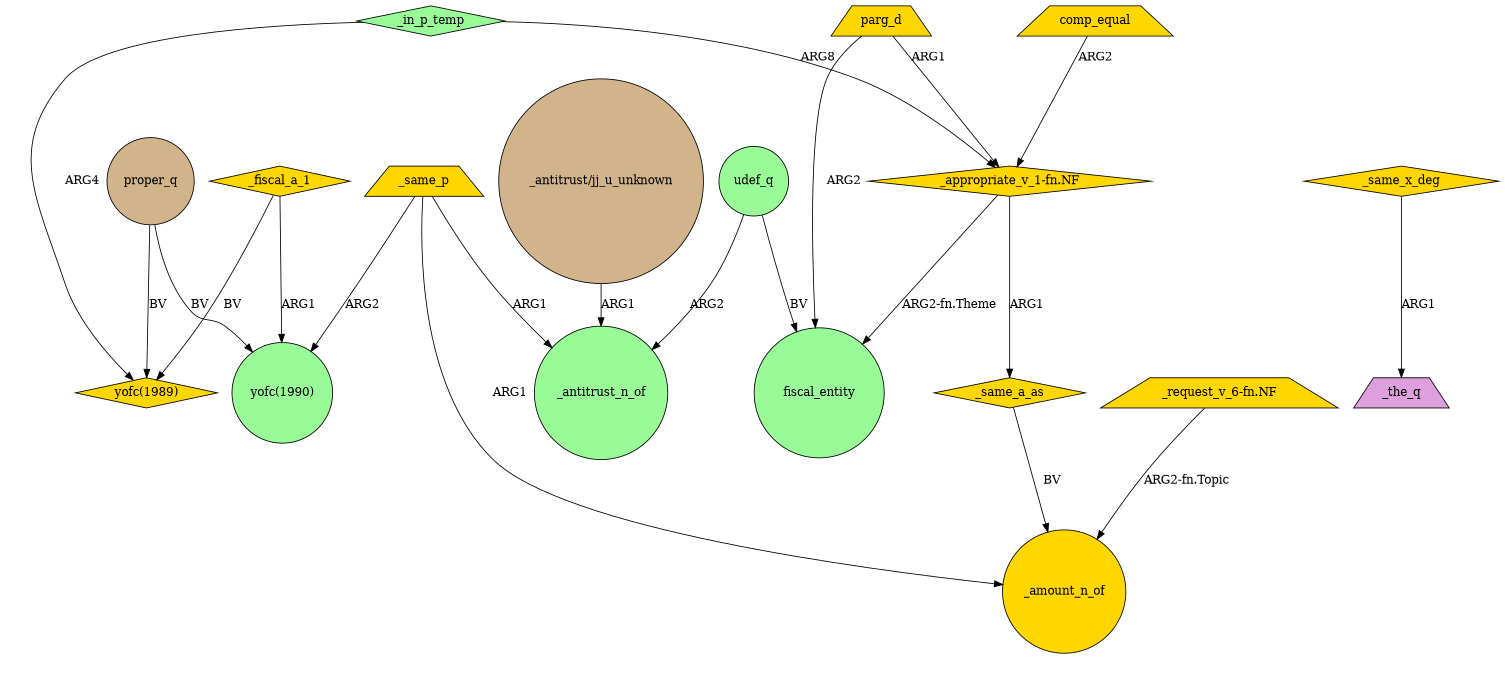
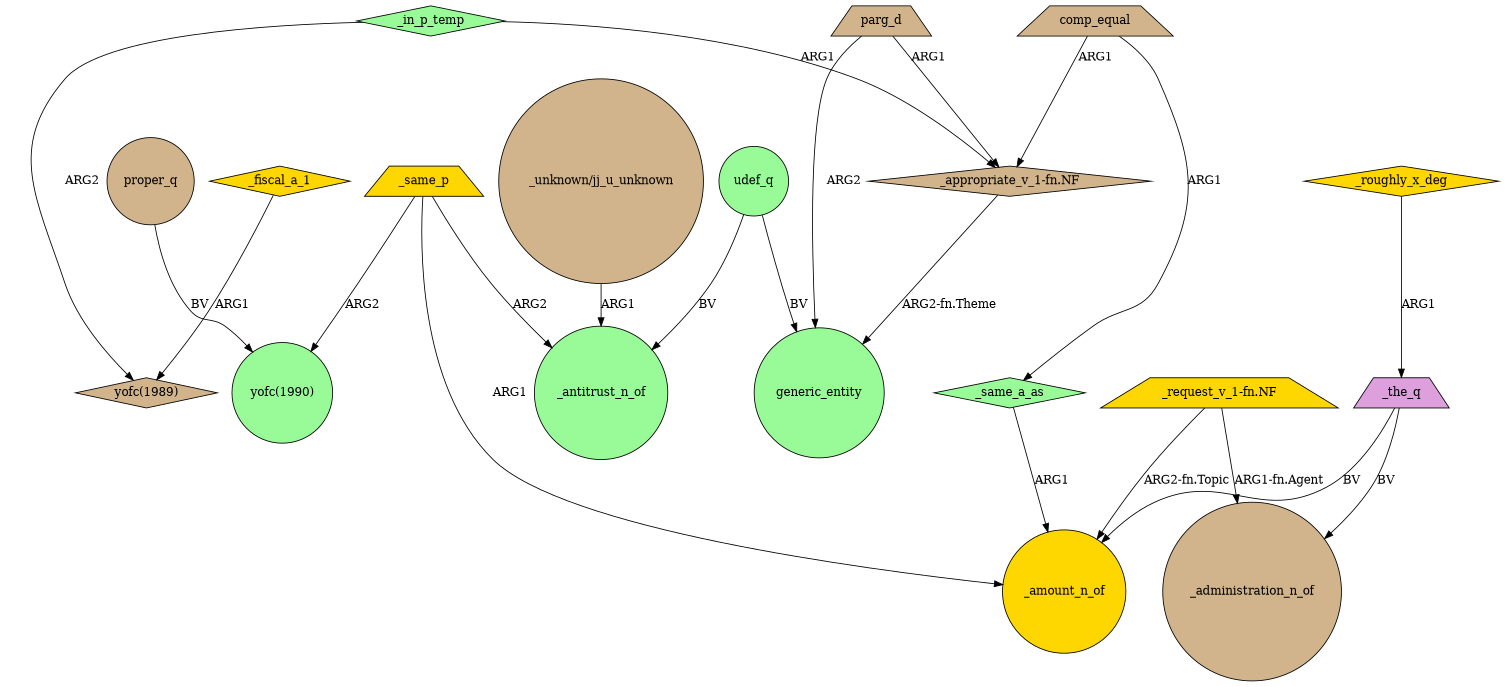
(881, 21) -> (881, 21)
(1095, 21) -> (1095, 21)
(818, 57) -> (818, 57)
(1096, 57) -> (1096, 57)
(82, 181) -> (82, 181)
(601, 181) -> (601, 181)
(1010, 181) -> (1010, 181)
(1401, 181) -> (1401, 181)
(281, 265) -> none
(1010, 283) -> (1181, 231)
(148, 297) -> none
(232, 305) -> (232, 305)
(530, 305) -> (530, 305)
(707, 305) -> (707, 305)
(146, 393) -> (146, 393)
(819, 393) -> (819, 393)
(1010, 393) -> (1010, 393)
(1219, 393) -> (1219, 393)
(1052, 481) -> (1052, 481)
none -> (1264, 499)
none -> (1252, 592)
